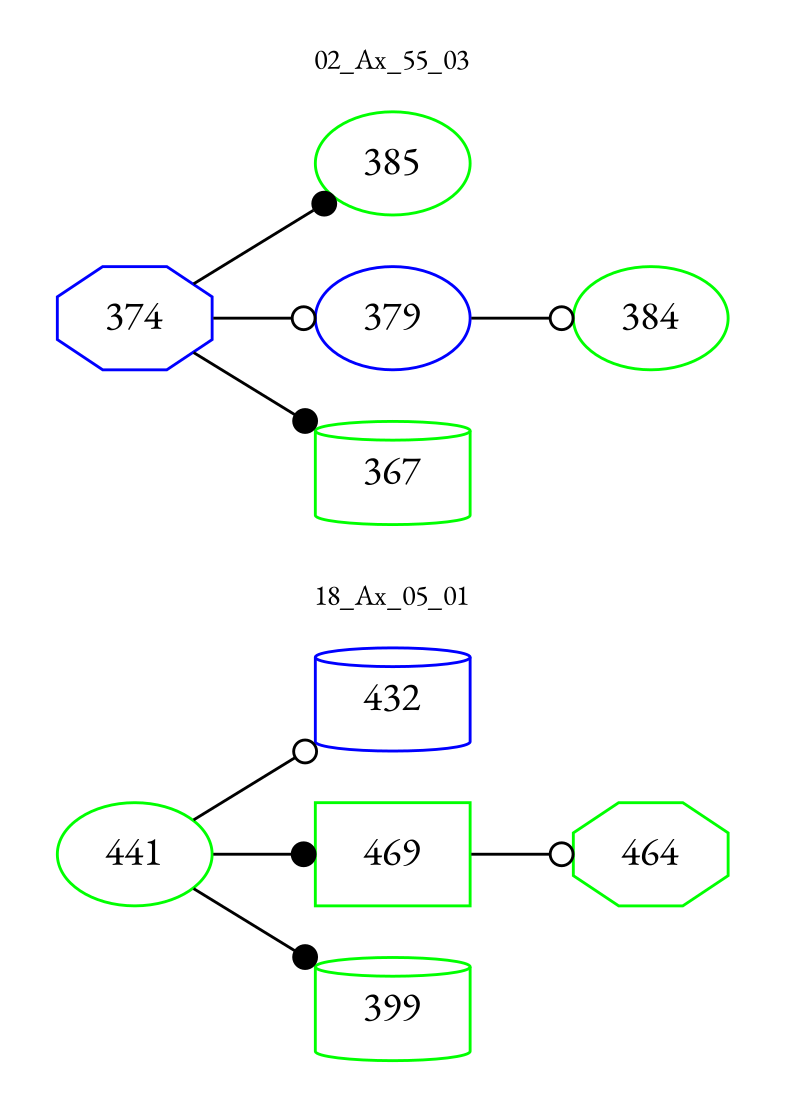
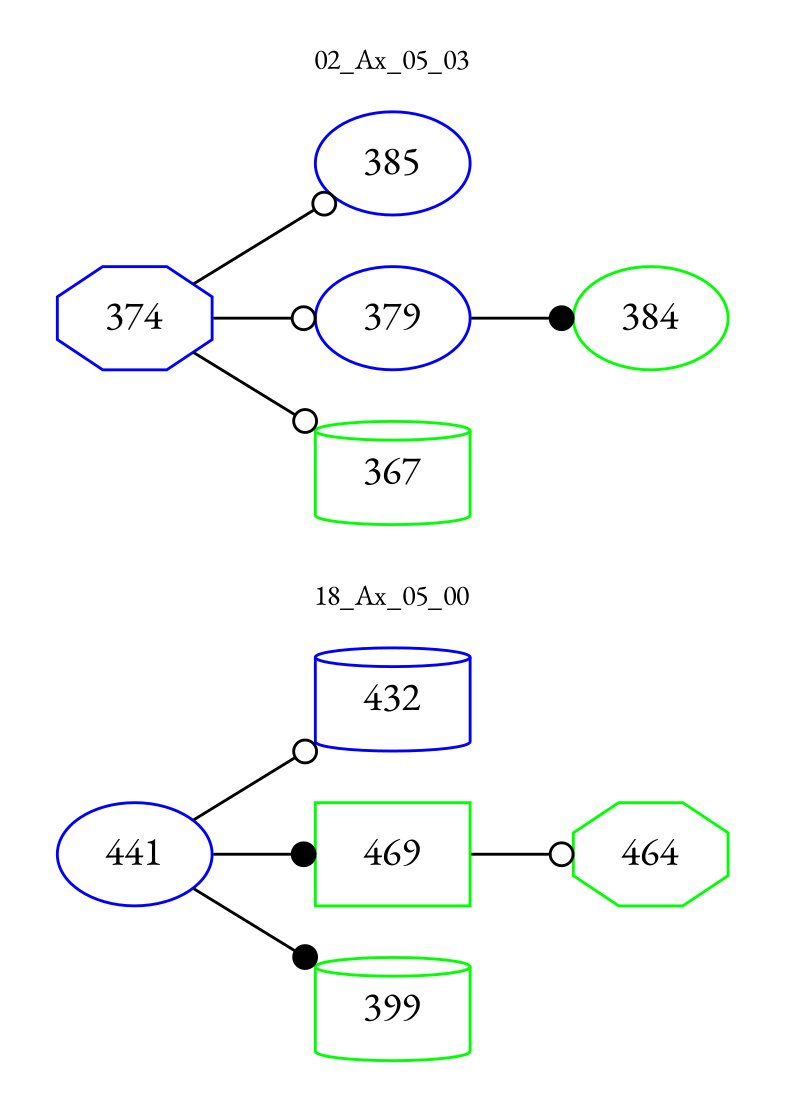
(393, 62) -> (393, 62)
(393, 163) -> (393, 163)
(254, 247) -> (254, 247)
(511, 318) -> (511, 318)
(244, 384) -> (244, 384)
(393, 598) -> (393, 598)
(135, 854) -> (135, 854)
